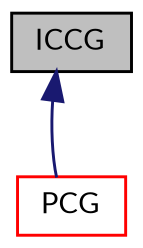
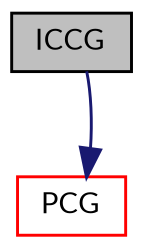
(52, 139) -> (91, 110)
